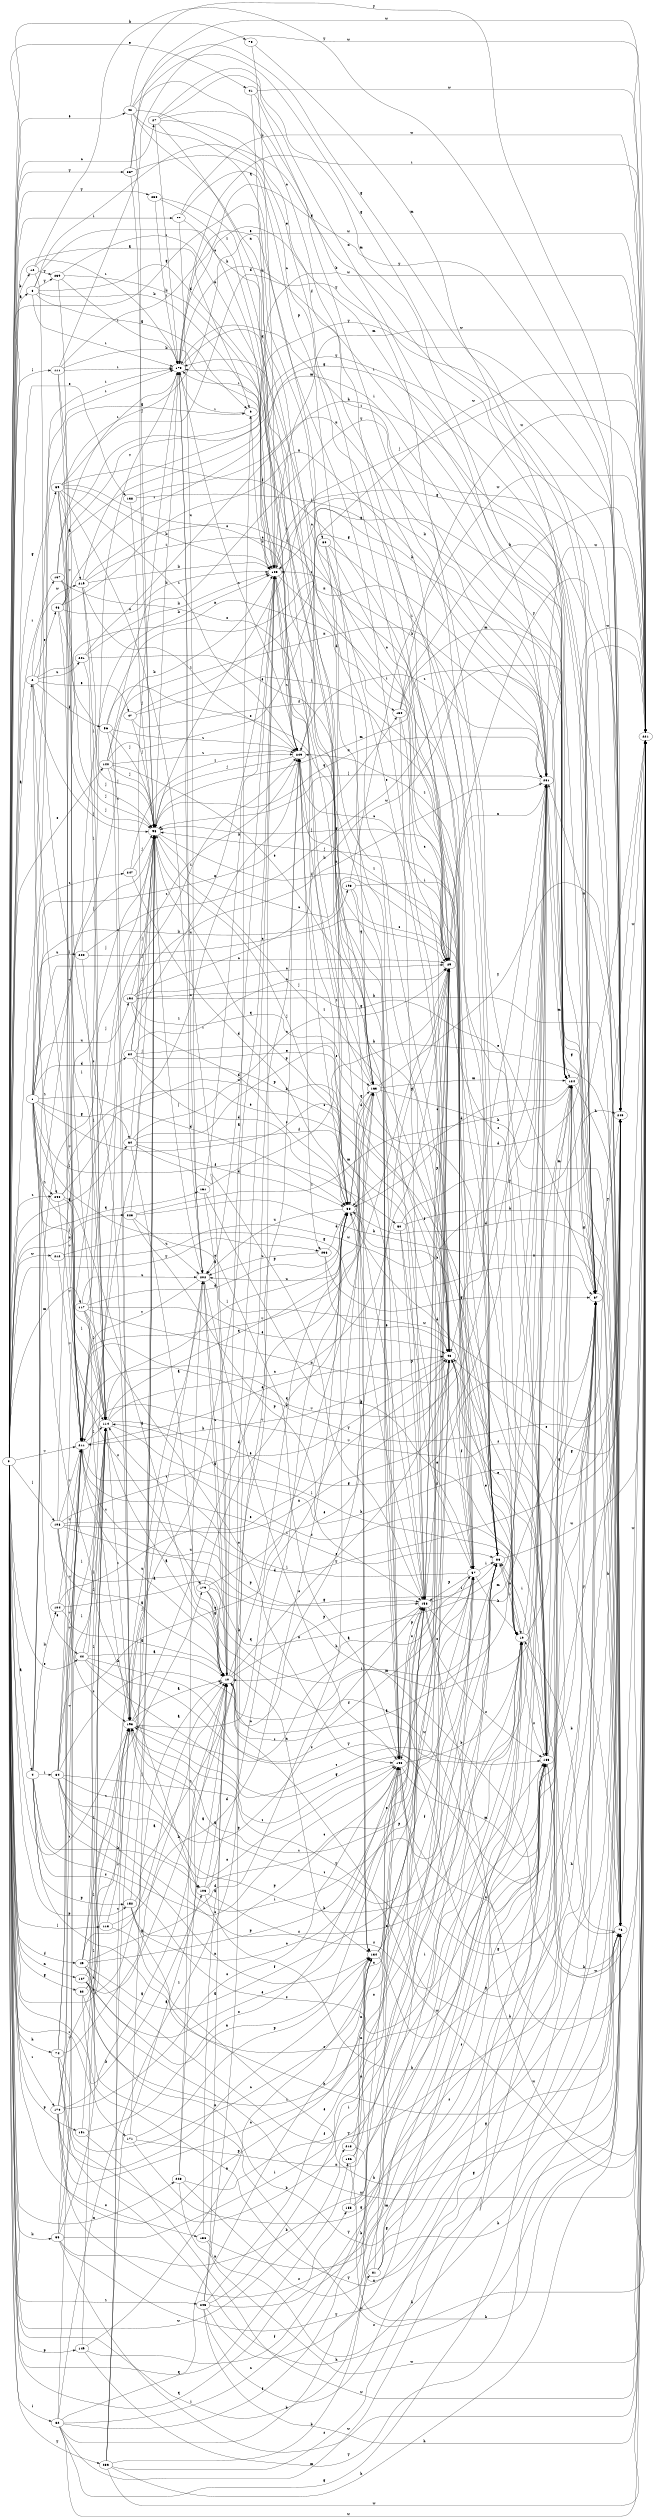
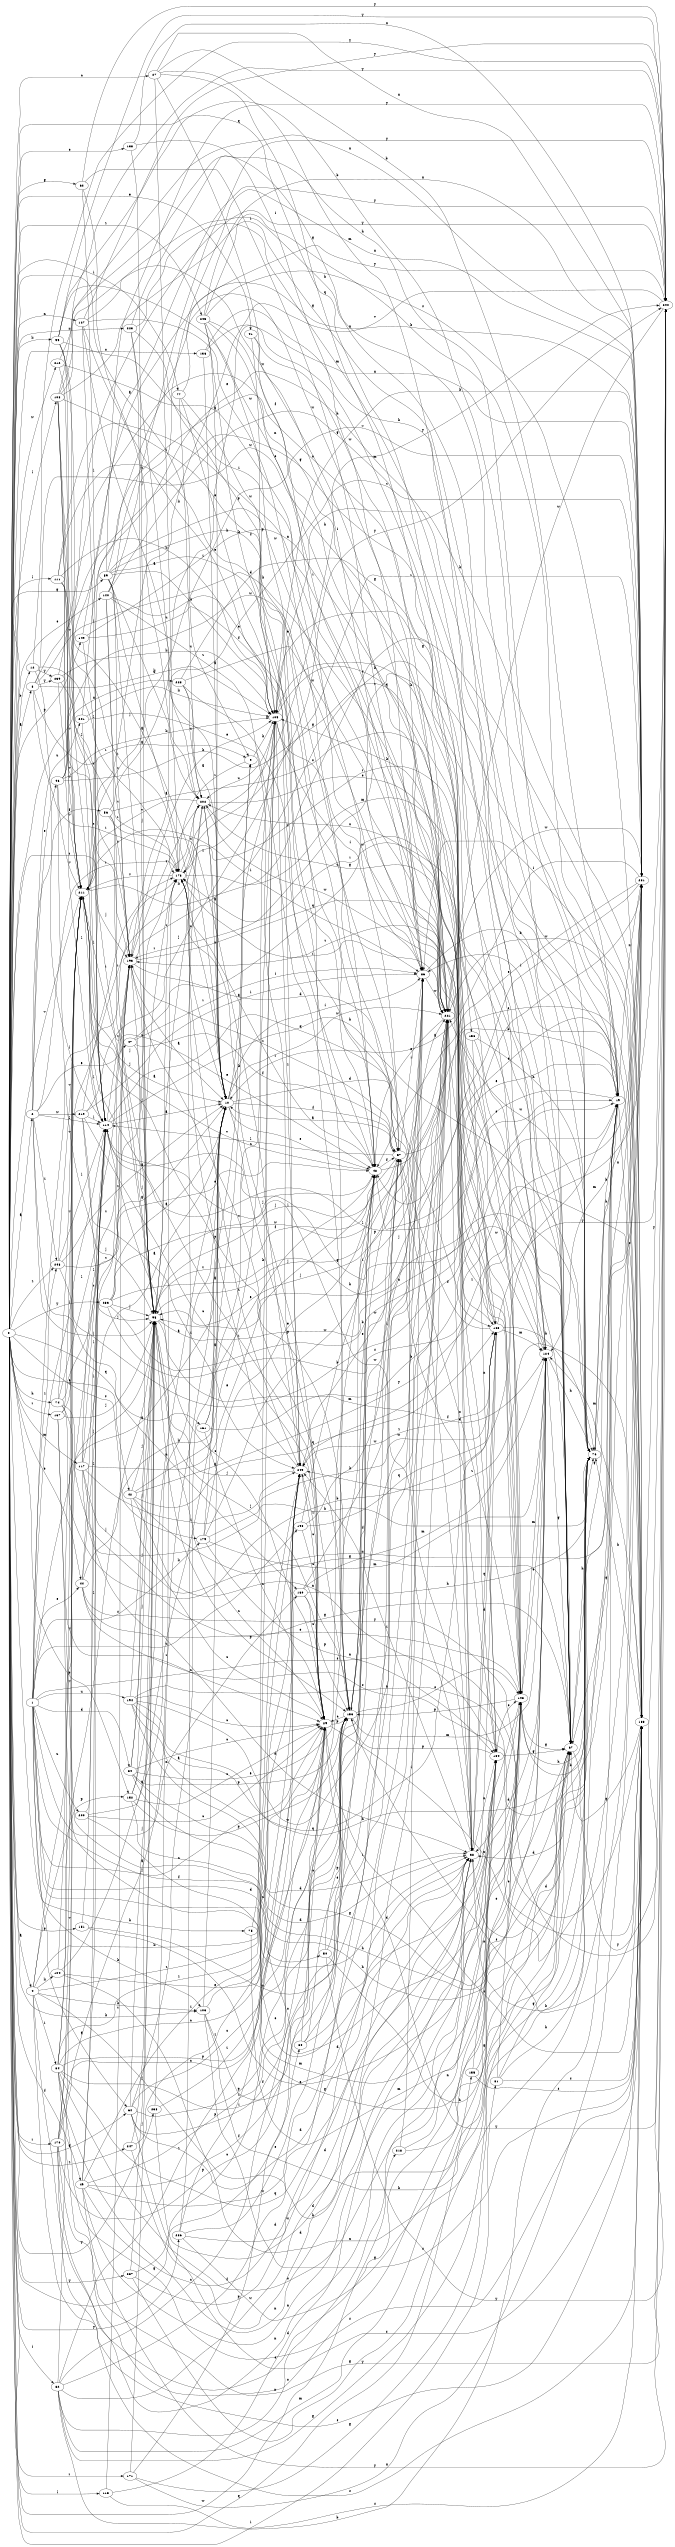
(73, 547) -> (173, 823)
(307, 1004) -> (273, 1920)
(287, 1398) -> (350, 1468)
